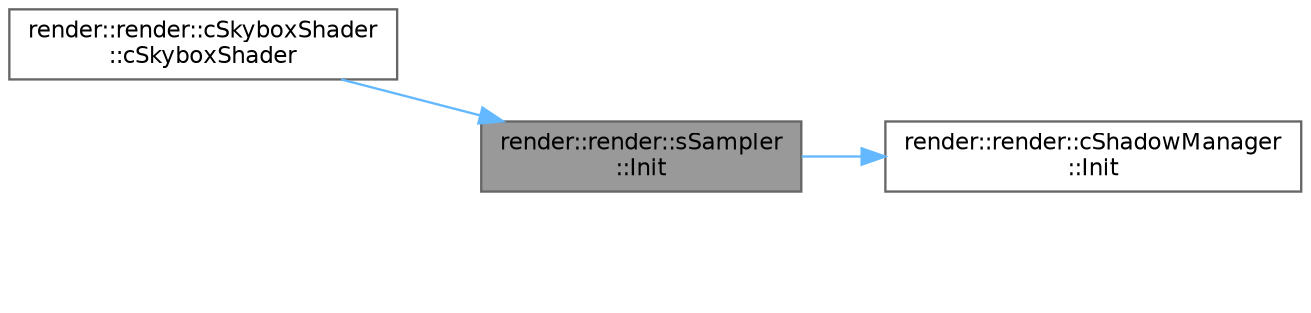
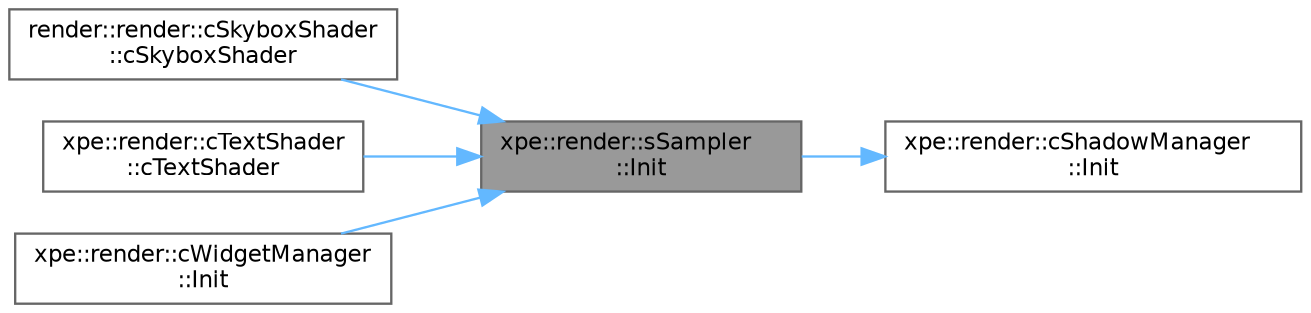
none -> (203, 157)
(641, 157) -> (641, 157)
(1093, 157) -> (1093, 157)
none -> (203, 269)
